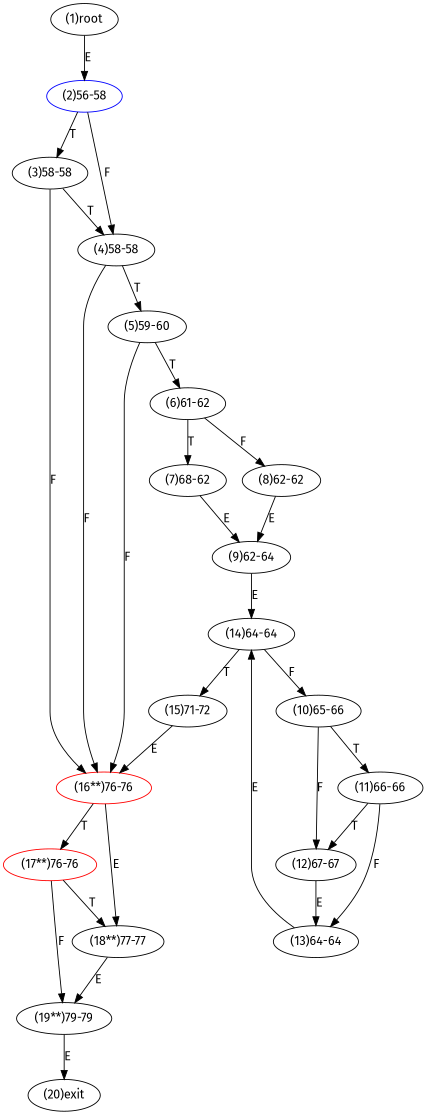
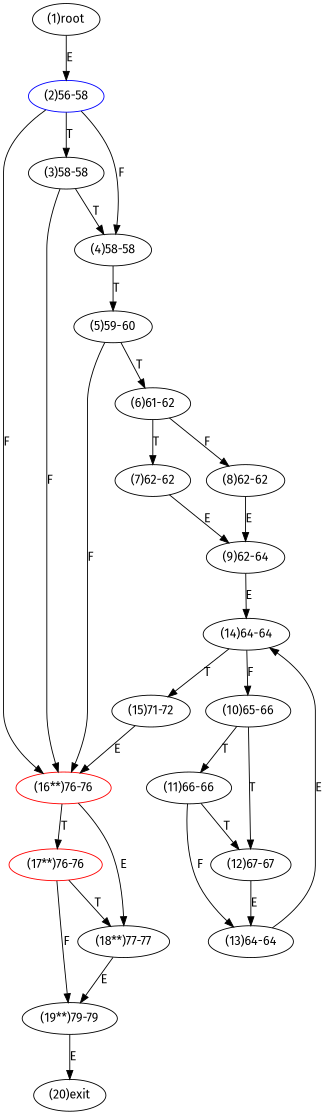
(188, 481) -> (153, 481)
(84, 513) -> (4, 436)
(320, 788) -> (253, 788)
